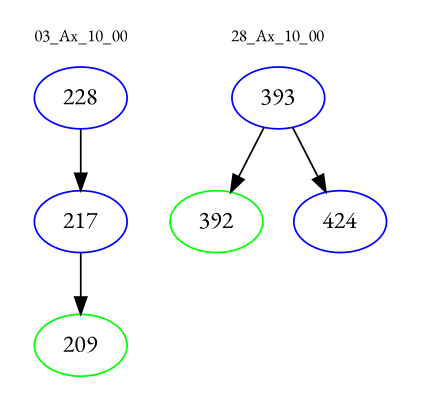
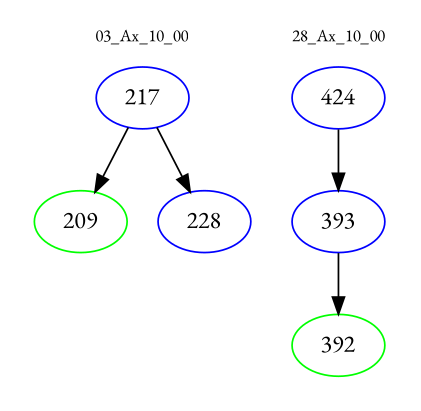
(81, 151) -> (170, 152)
(305, 152) -> (338, 151)
